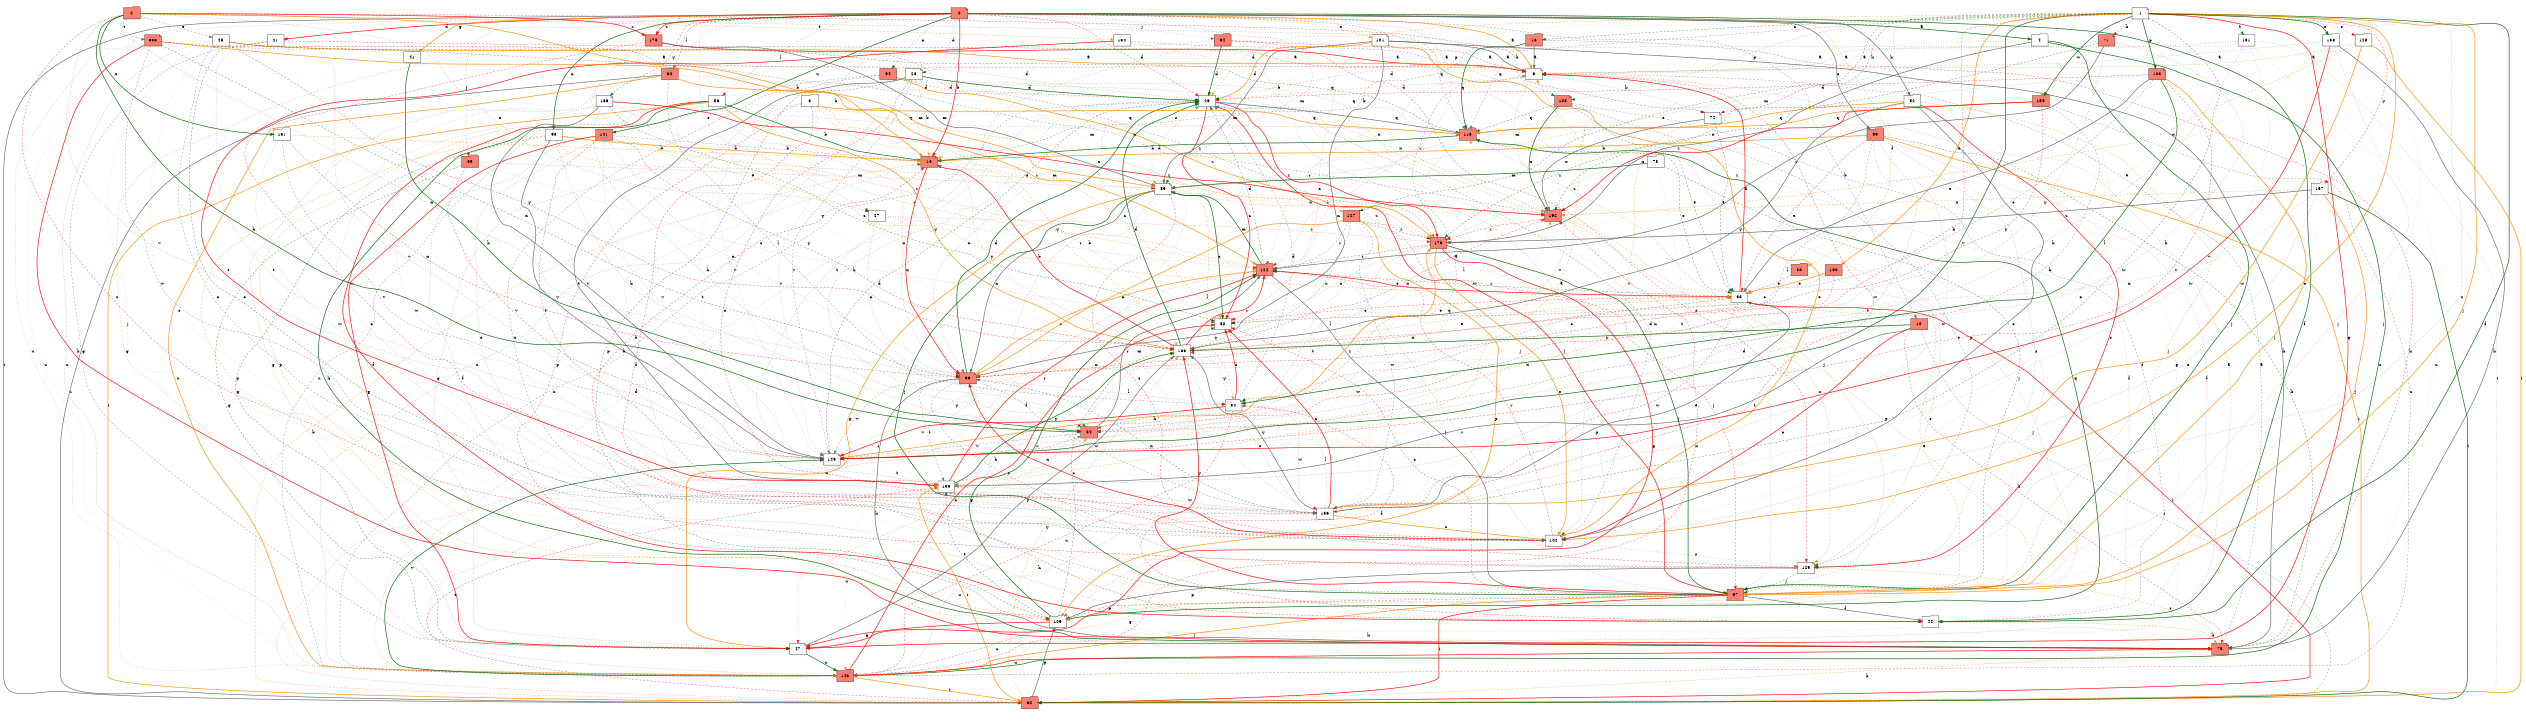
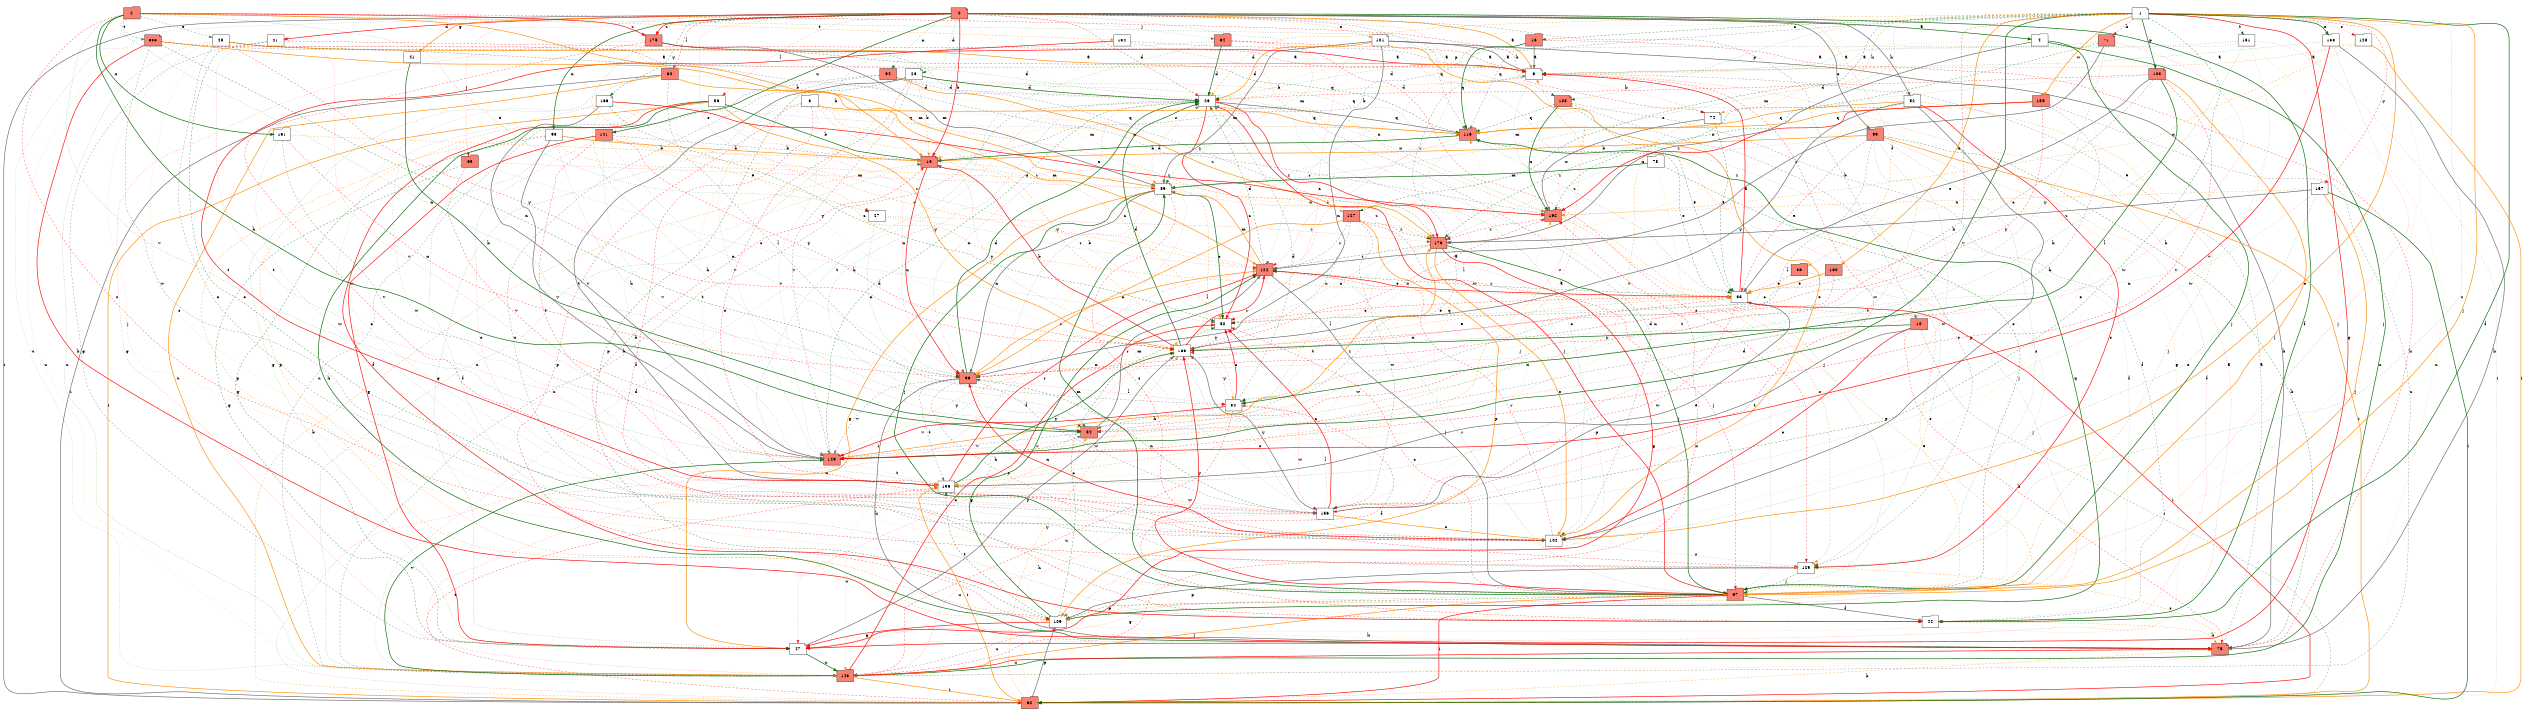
(1880, 33) -> (1880, 33)
(2089, 41) -> (2089, 41)
(1229, 214) -> (1229, 214)
(1306, 390) -> (1306, 390)
(1975, 430) -> none
(832, 459) -> (832, 459)
none -> (1215, 576)
